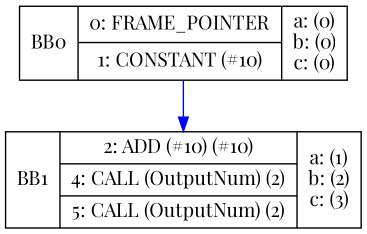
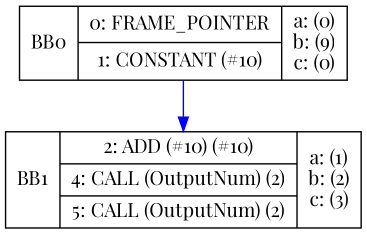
(314, 43) -> (314, 43)
